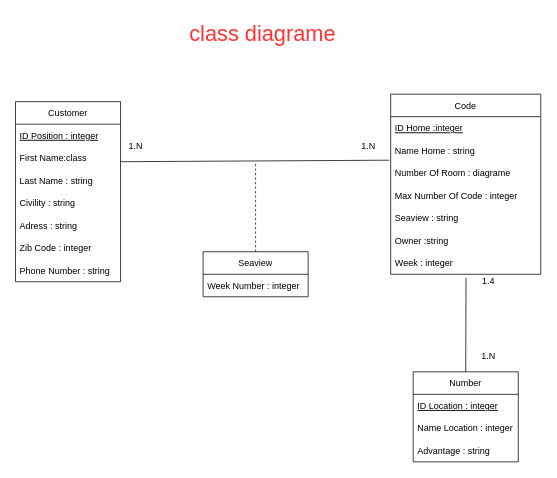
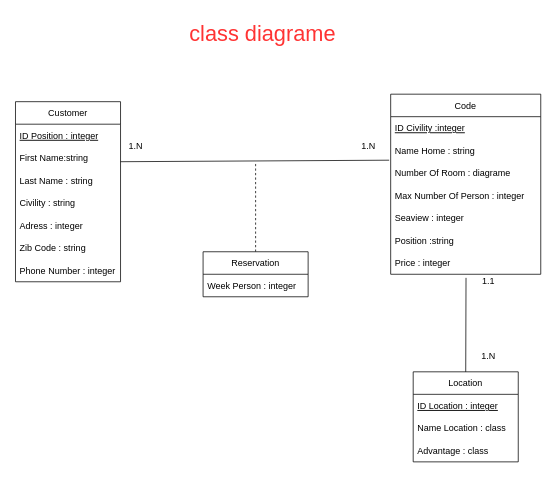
(430, 128) -> (436, 128)
(55, 158) -> (58, 158)
(457, 196) -> (462, 196)
(429, 218) -> (431, 218)
(53, 226) -> (55, 226)
(424, 241) -> (429, 241)
(58, 248) -> (55, 248)
(255, 263) -> (255, 263)
(425, 263) -> (426, 263)
(67, 271) -> (69, 271)
(488, 282) -> (488, 282)
(254, 286) -> (254, 286)
(465, 383) -> (465, 383)
(468, 428) -> (463, 428)
(458, 451) -> (455, 451)
